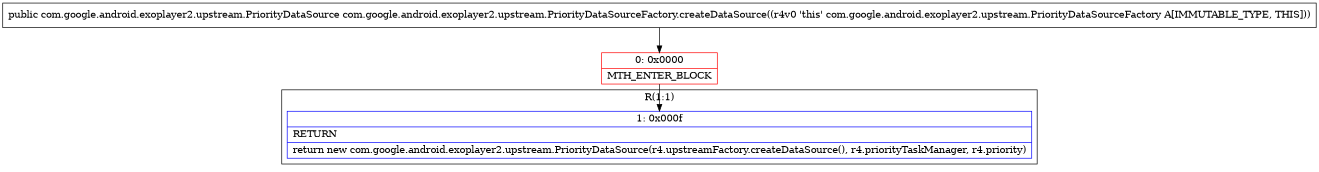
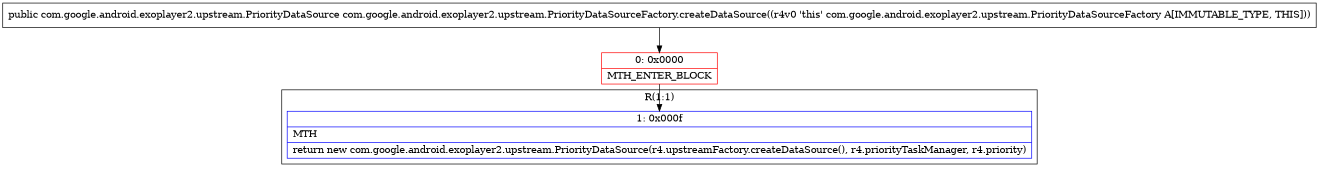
(315, 134) -> (305, 134)
